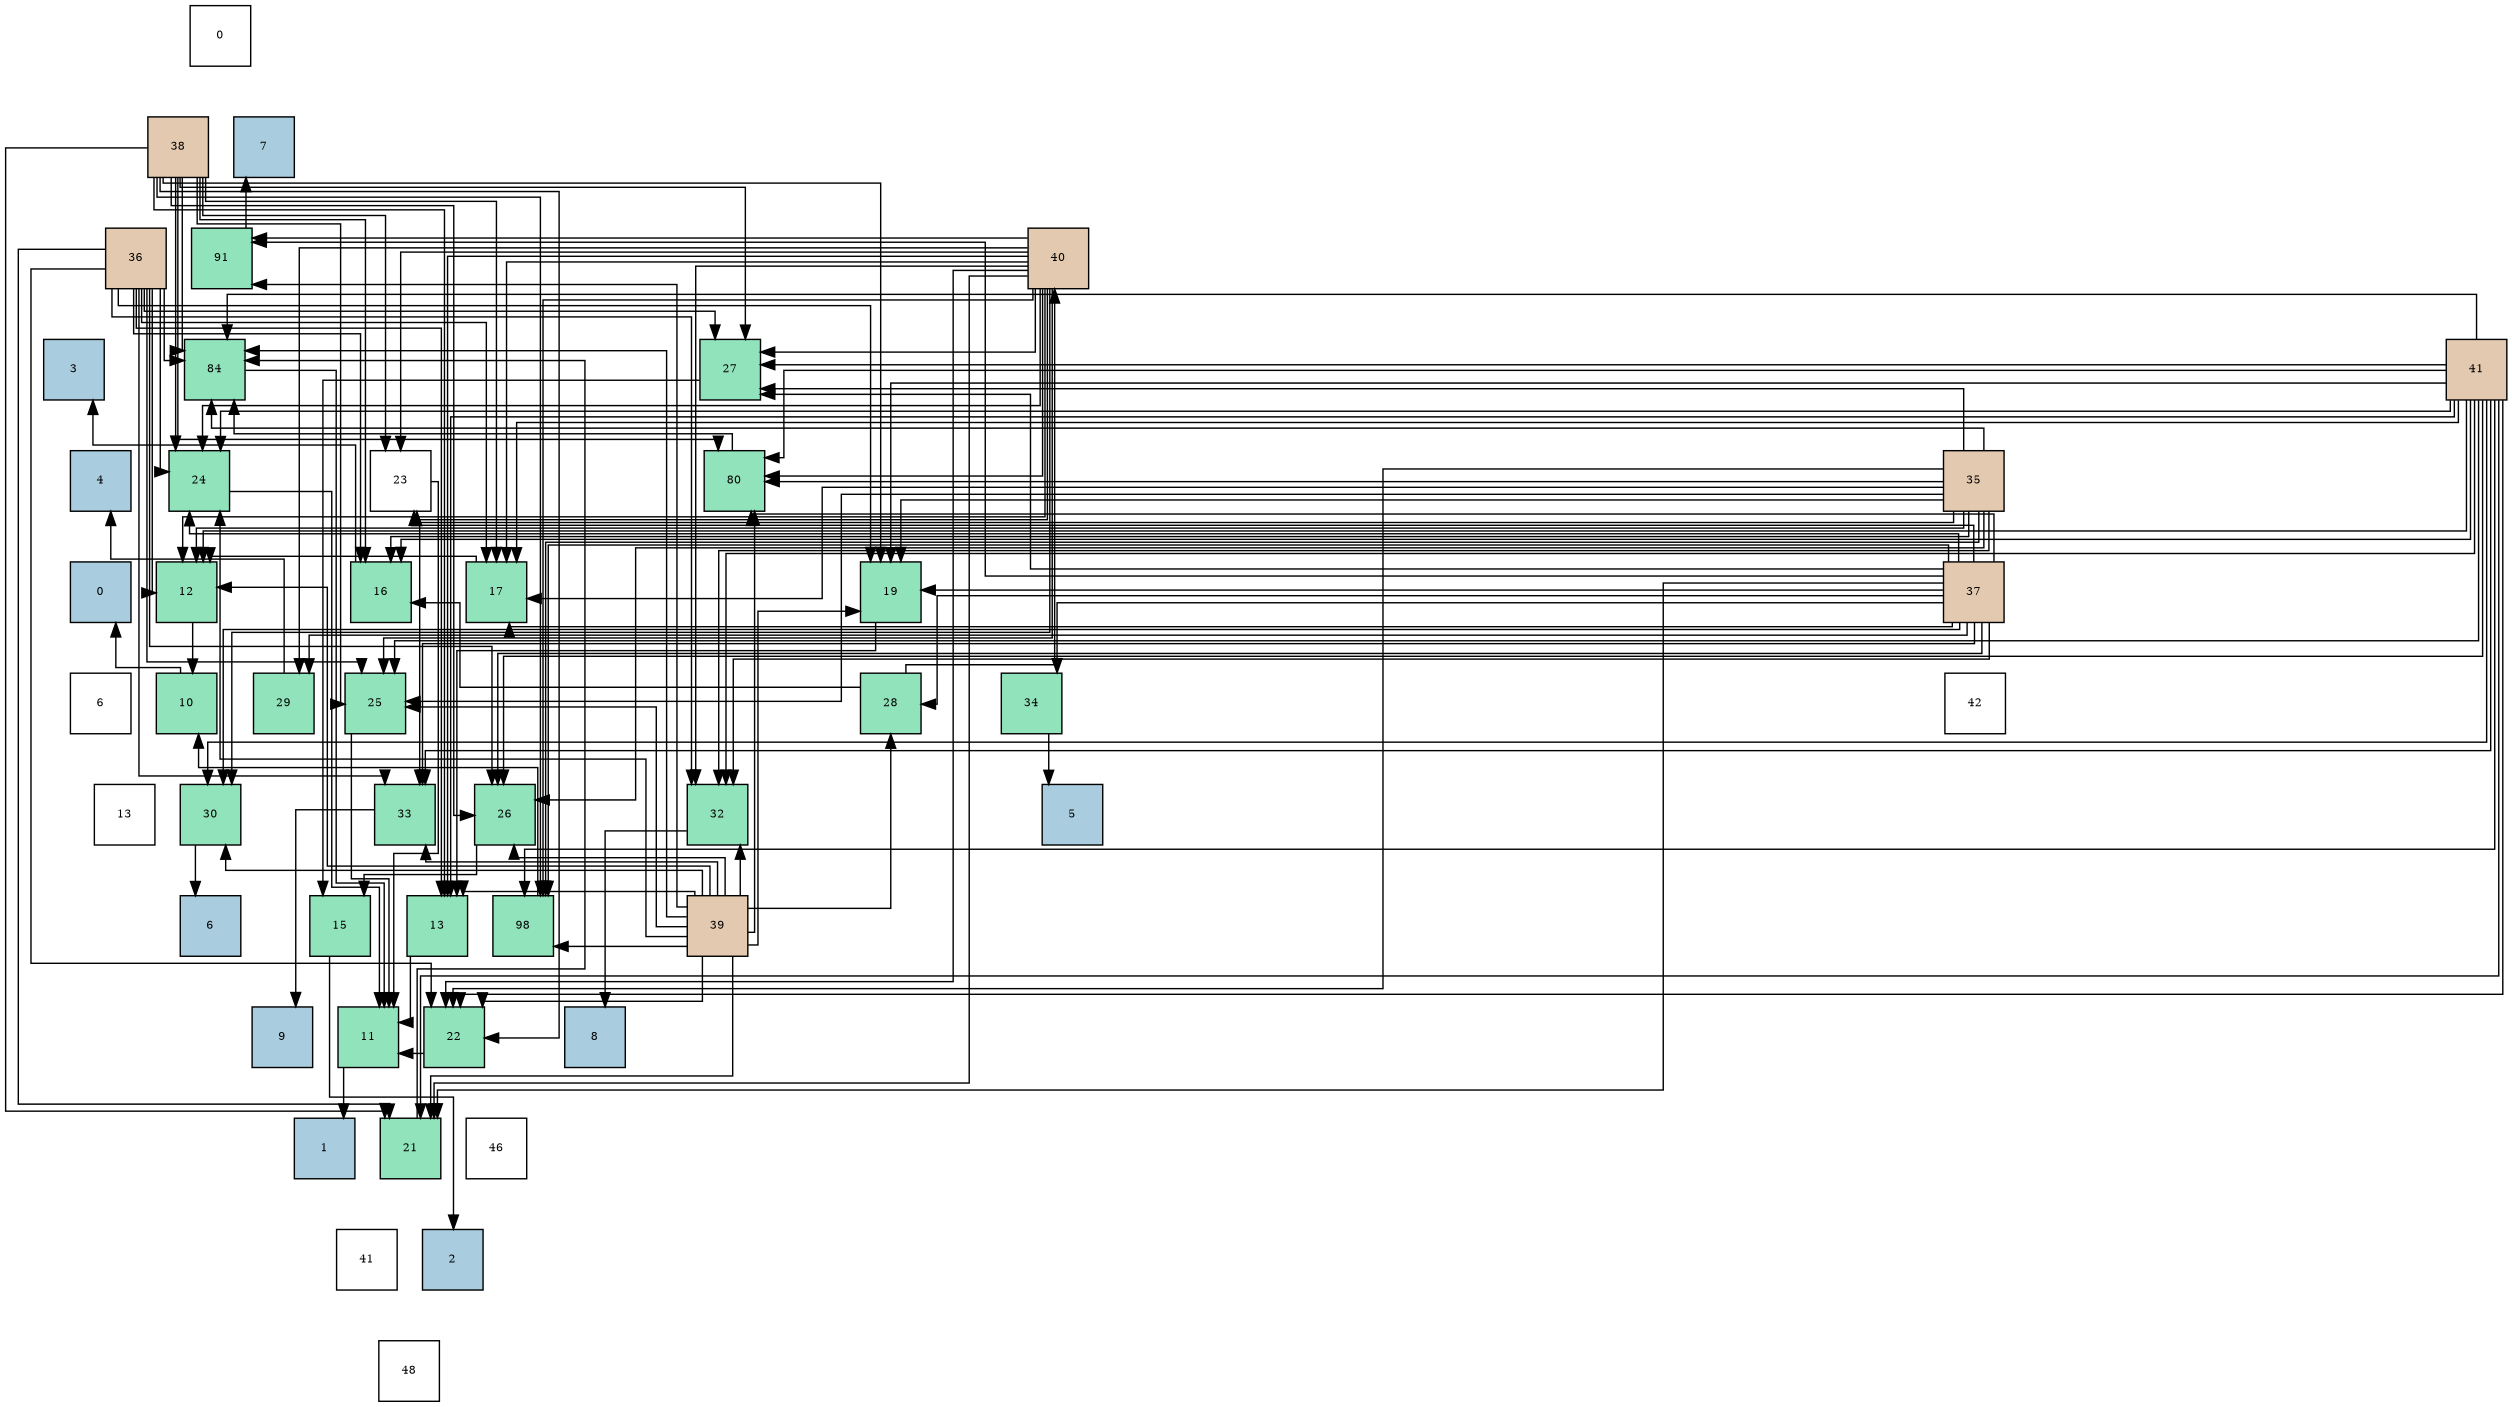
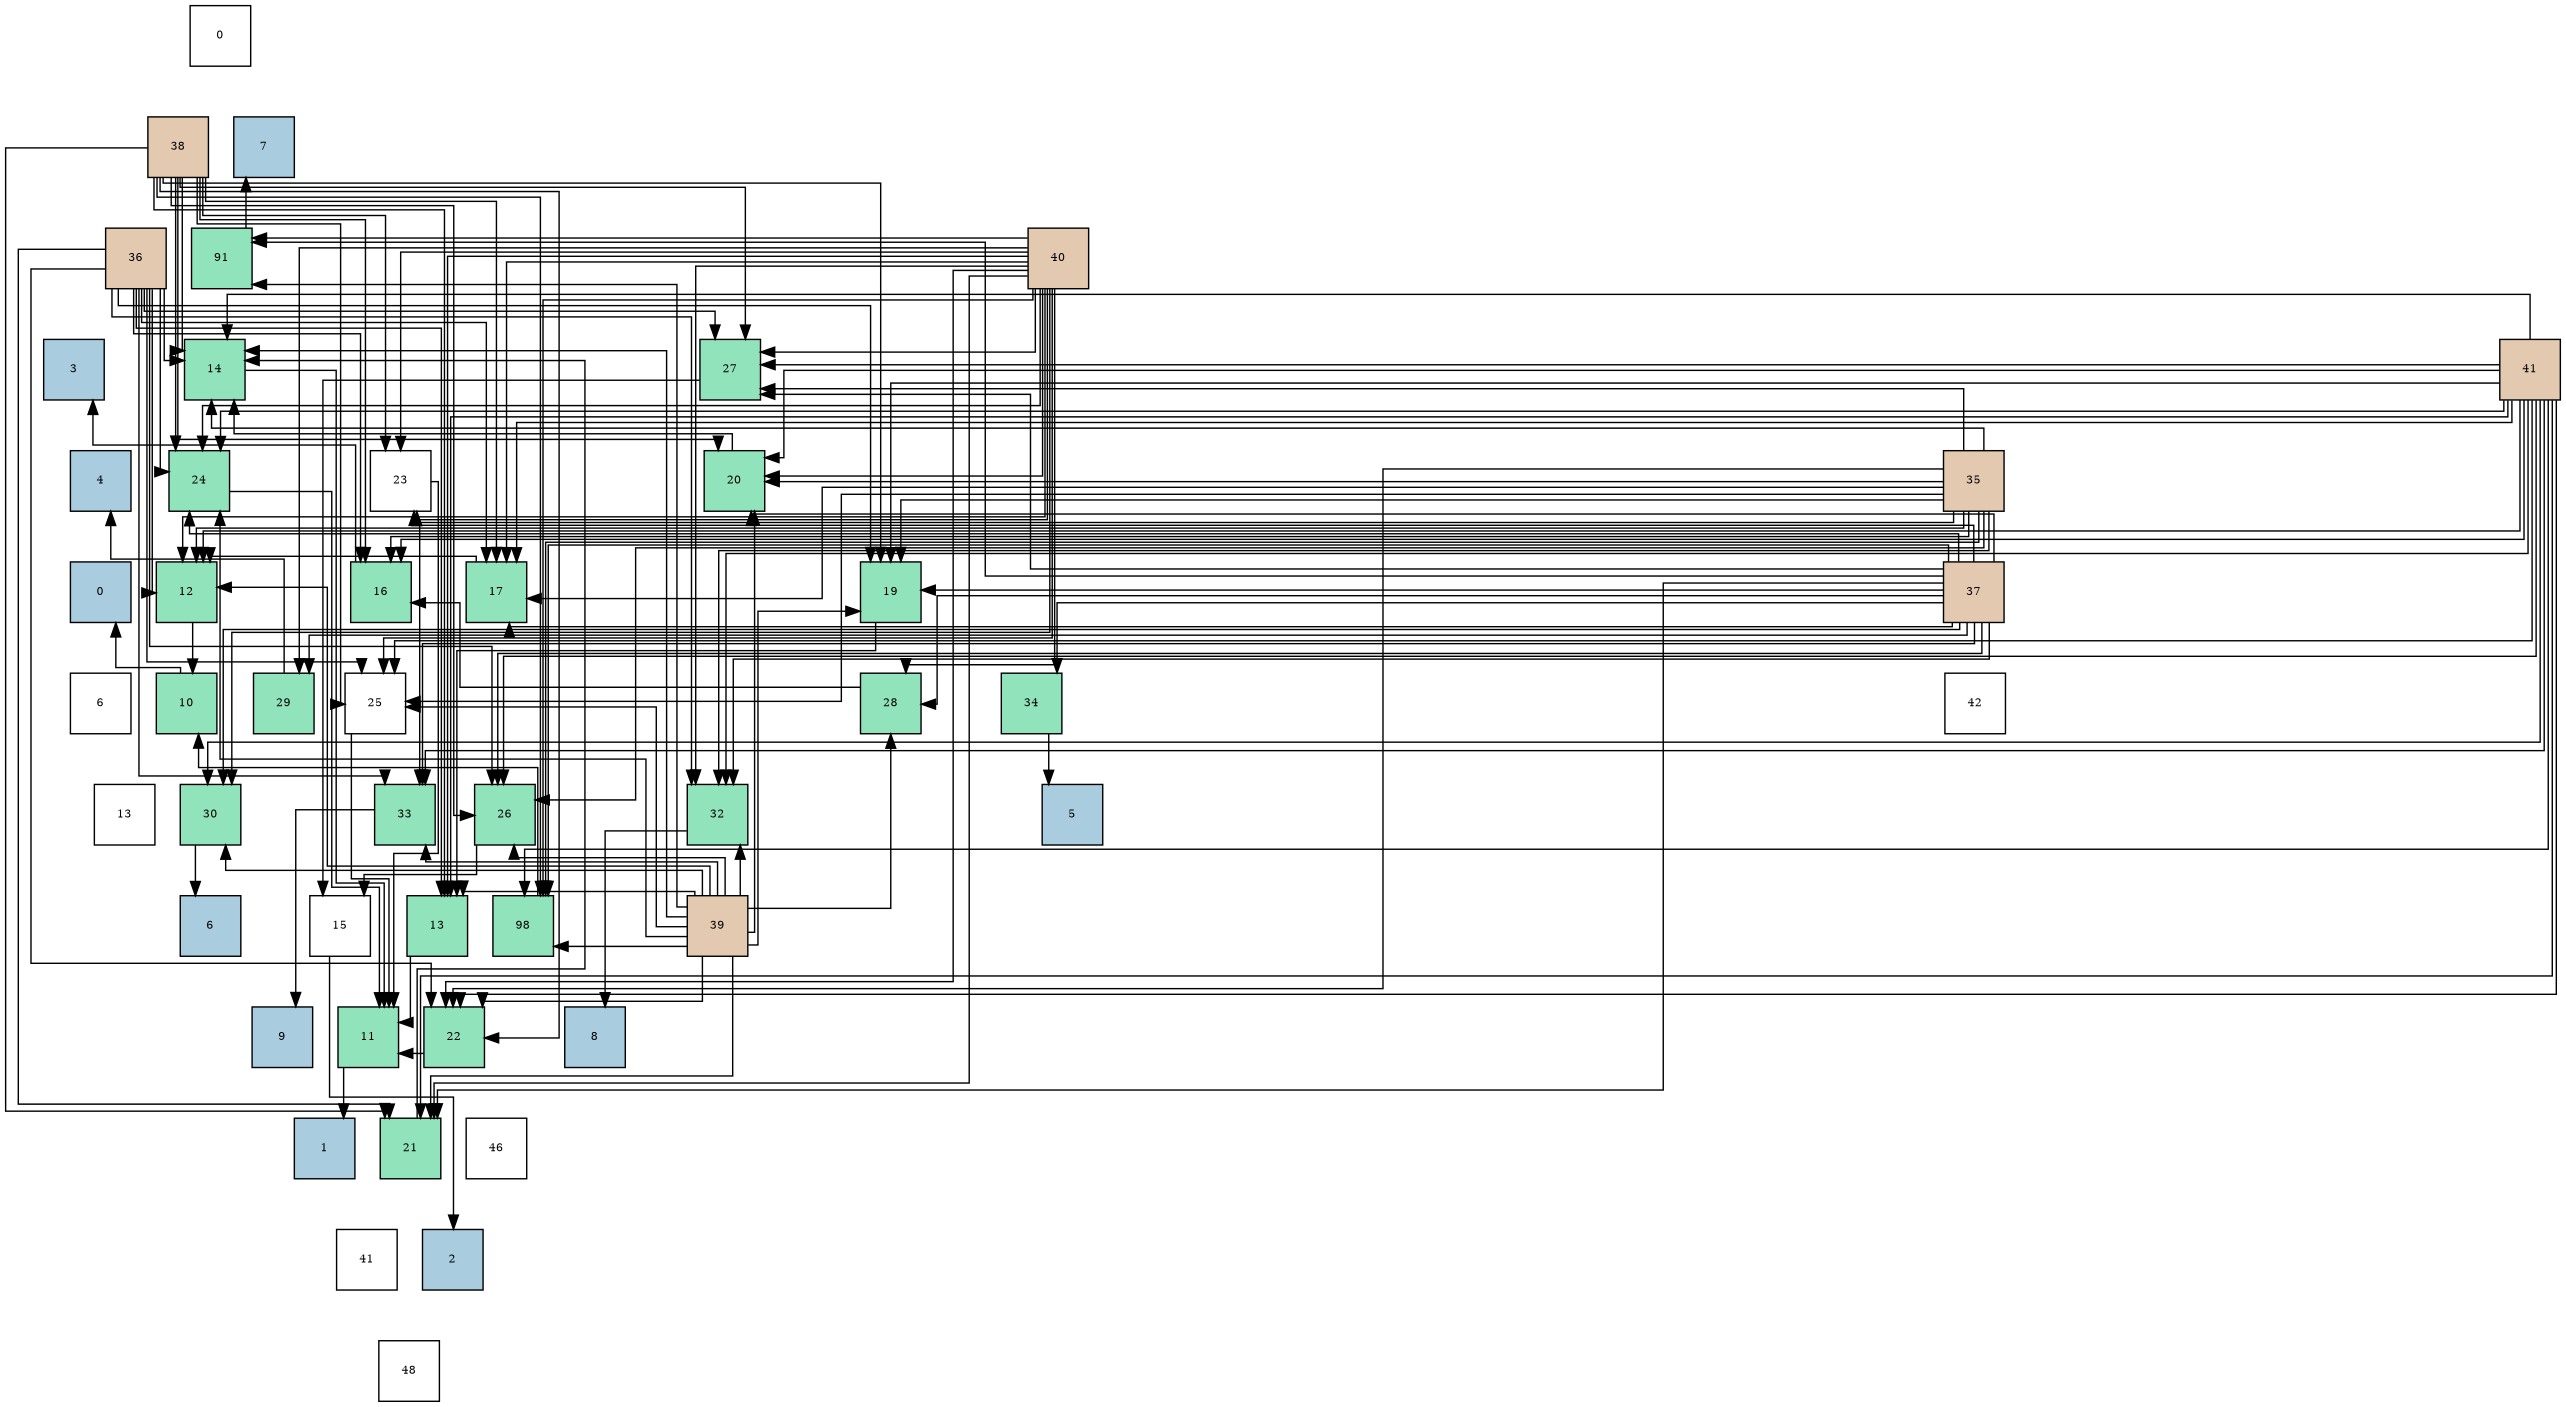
(215, 370) -> (215, 370)
(734, 481) -> (734, 481)
(1055, 562) -> (1055, 552)
(375, 703) -> (375, 703)
(340, 926) -> (340, 926)
